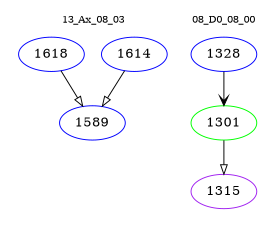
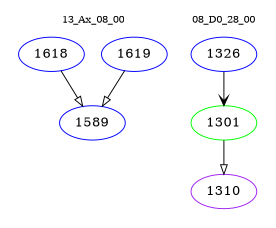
(93, 20) -> (93, 20)
(224, 20) -> (224, 20)
(134, 54) -> (134, 54)
(224, 54) -> (224, 54)
(224, 192) -> (224, 192)
